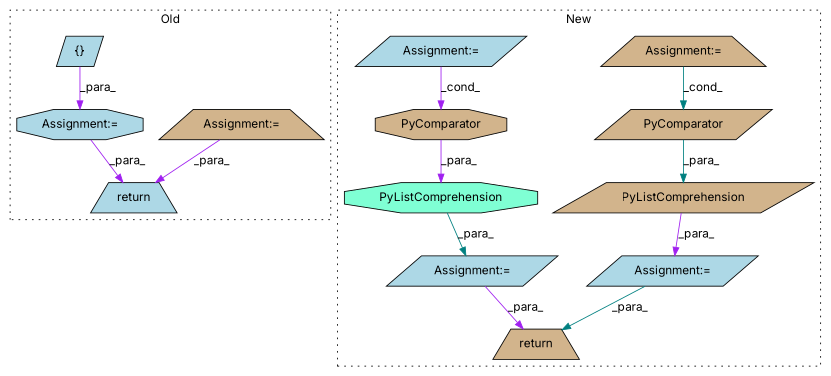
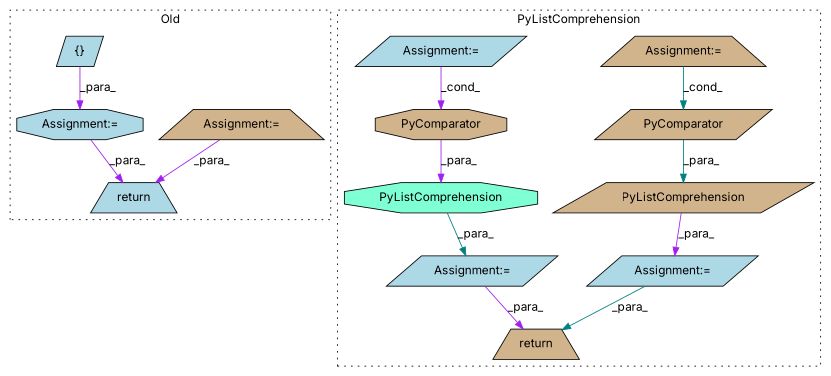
(579, 20) -> (579, 20)
